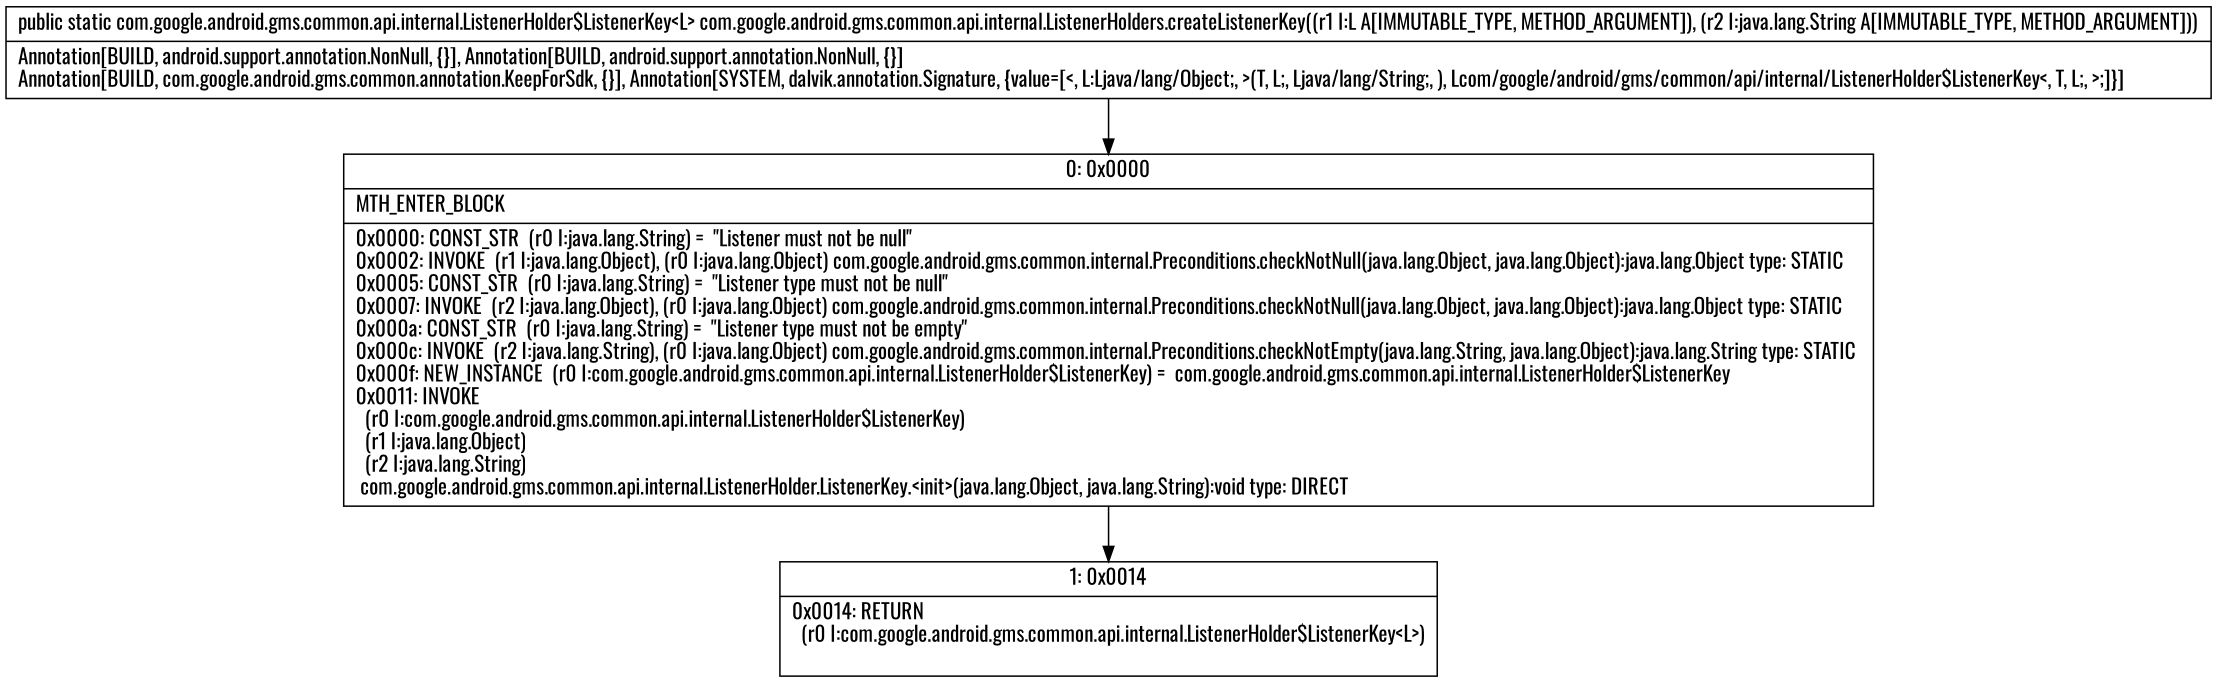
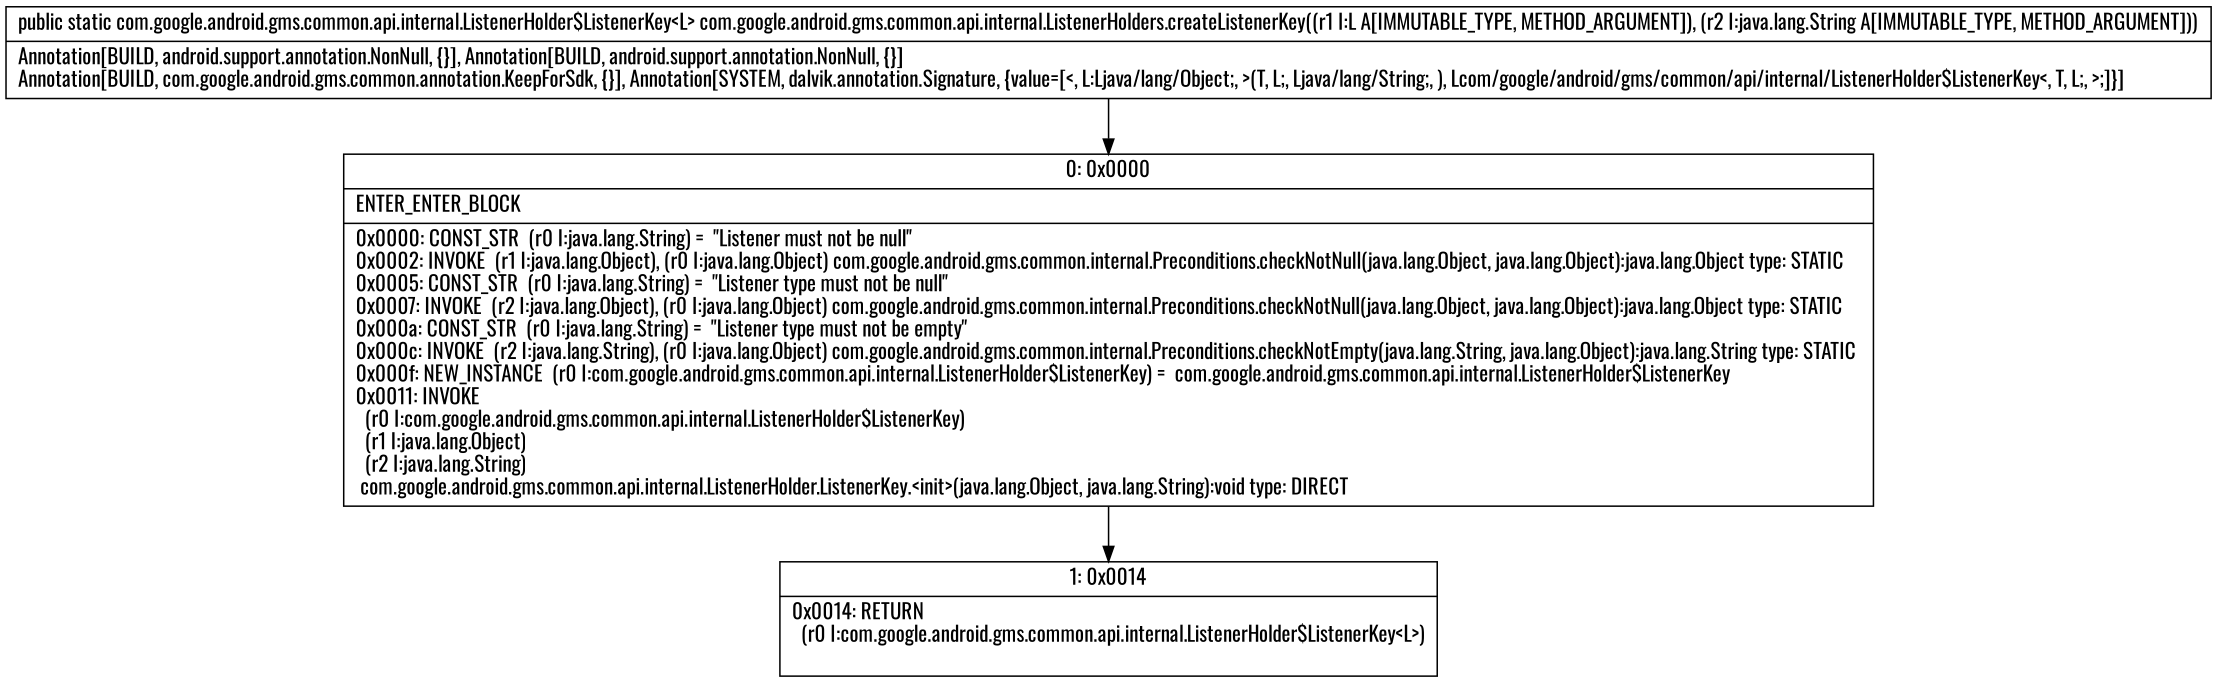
(431, 205) -> (438, 205)
